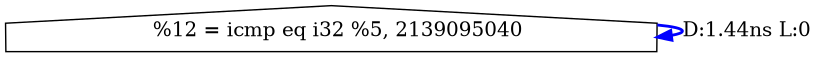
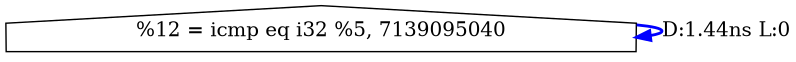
(331, 31) -> (321, 31)
